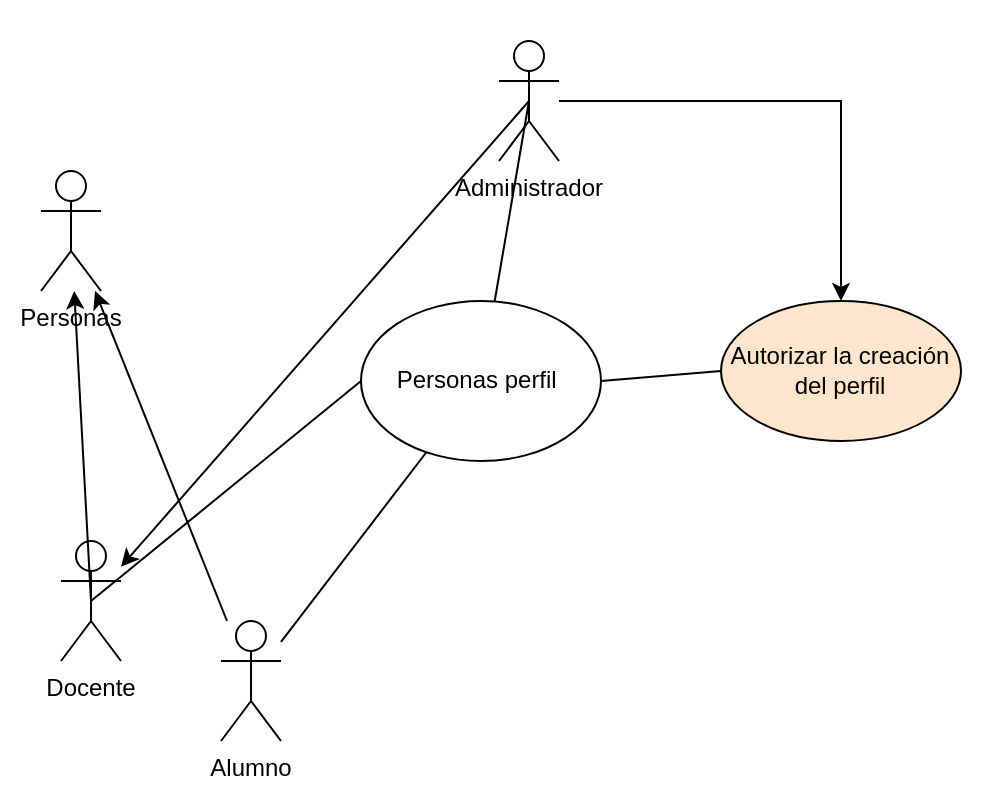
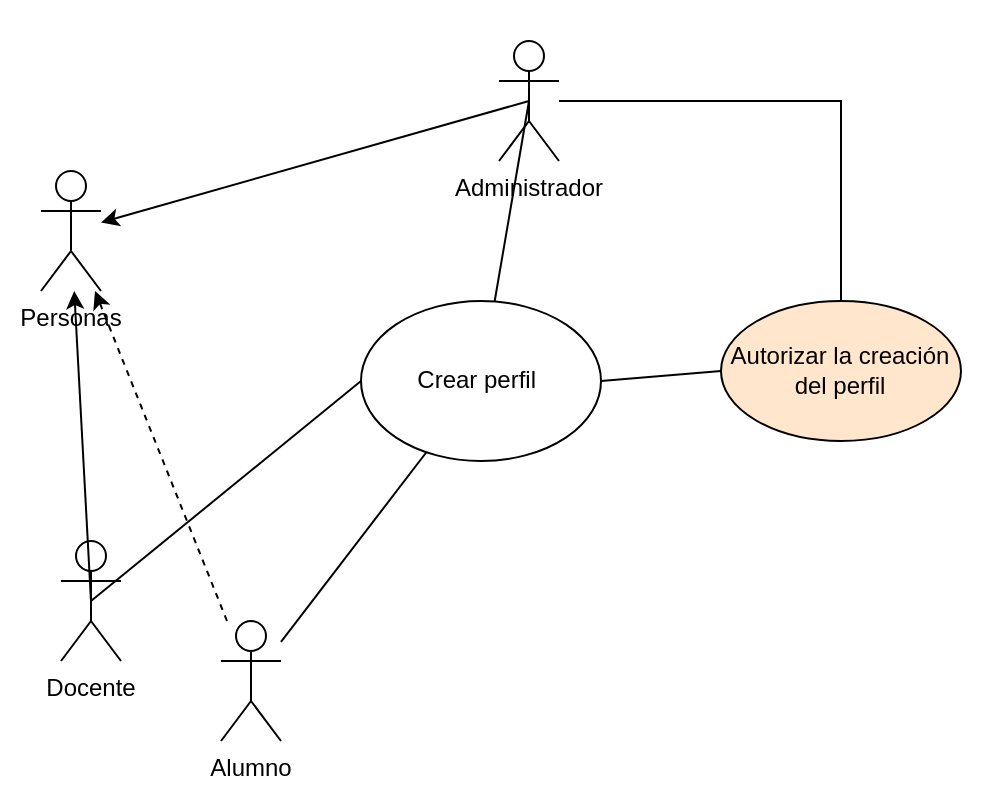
(841, 286) -> (841, 291)
(327, 331) -> (319, 161)
(481, 381) -> (481, 381)
(164, 463) -> (164, 463)
